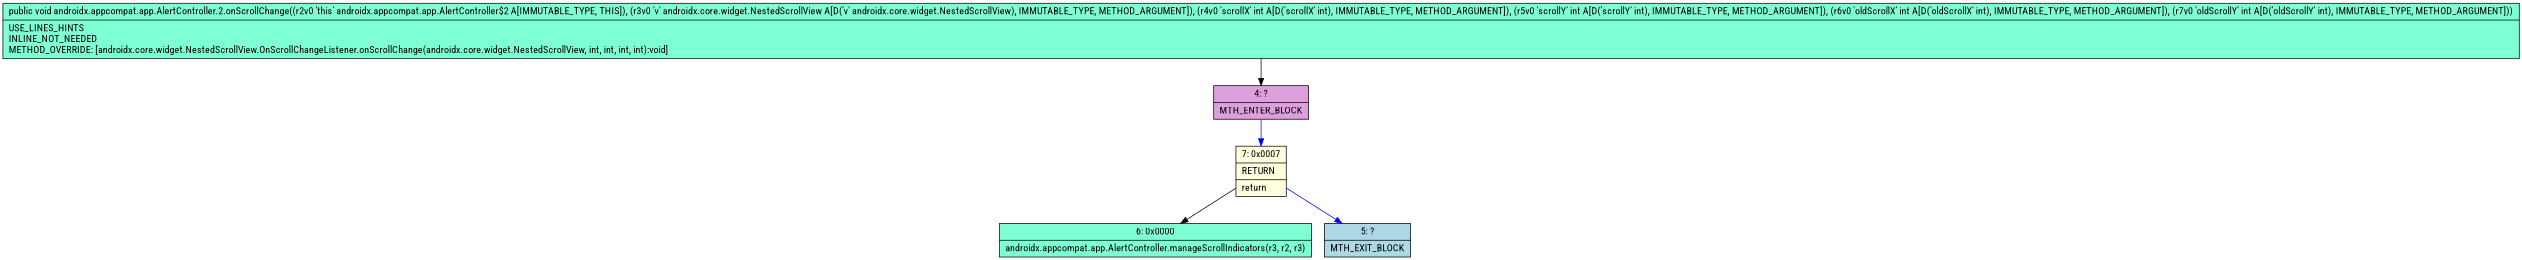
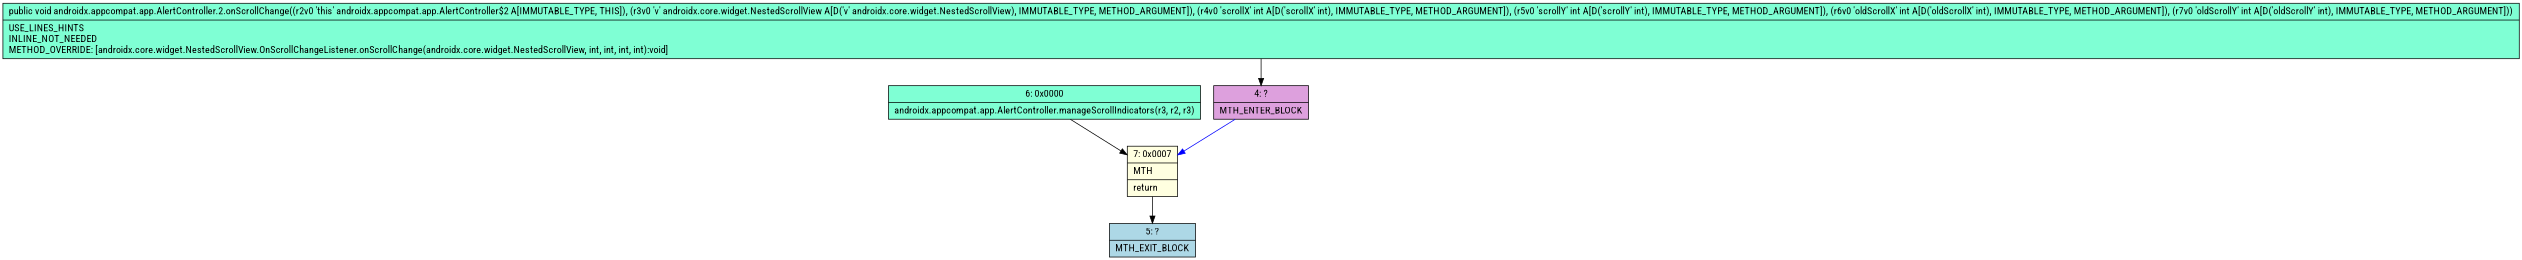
(1259, 171) -> (1143, 171)
(1211, 204) -> (1096, 135)
(1311, 204) -> (1152, 206)
